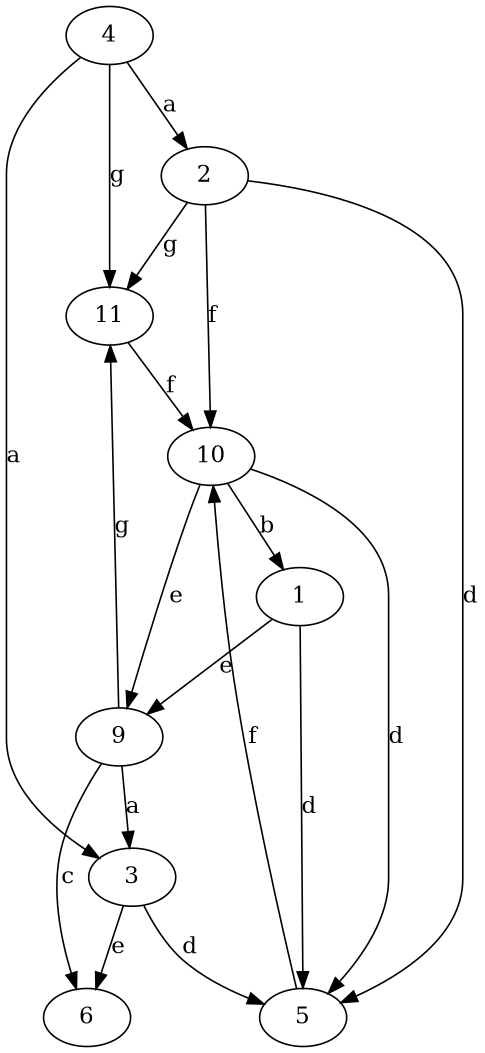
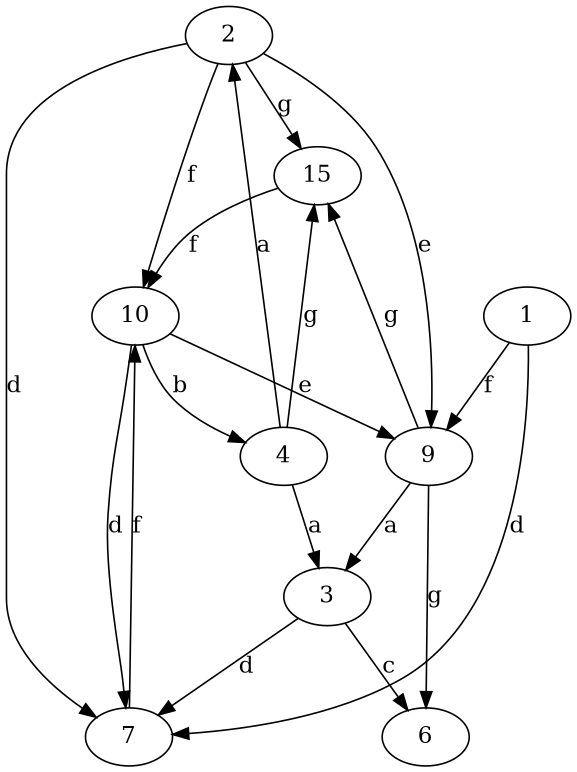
none -> (403, 204)
(110, 316) -> (318, 176)
(251, 520) -> (175, 401)
(227, 667) -> (489, 386)
(68, 877) -> (435, 597)
(119, 947) -> (389, 667)
(303, 1017) -> (129, 737)
